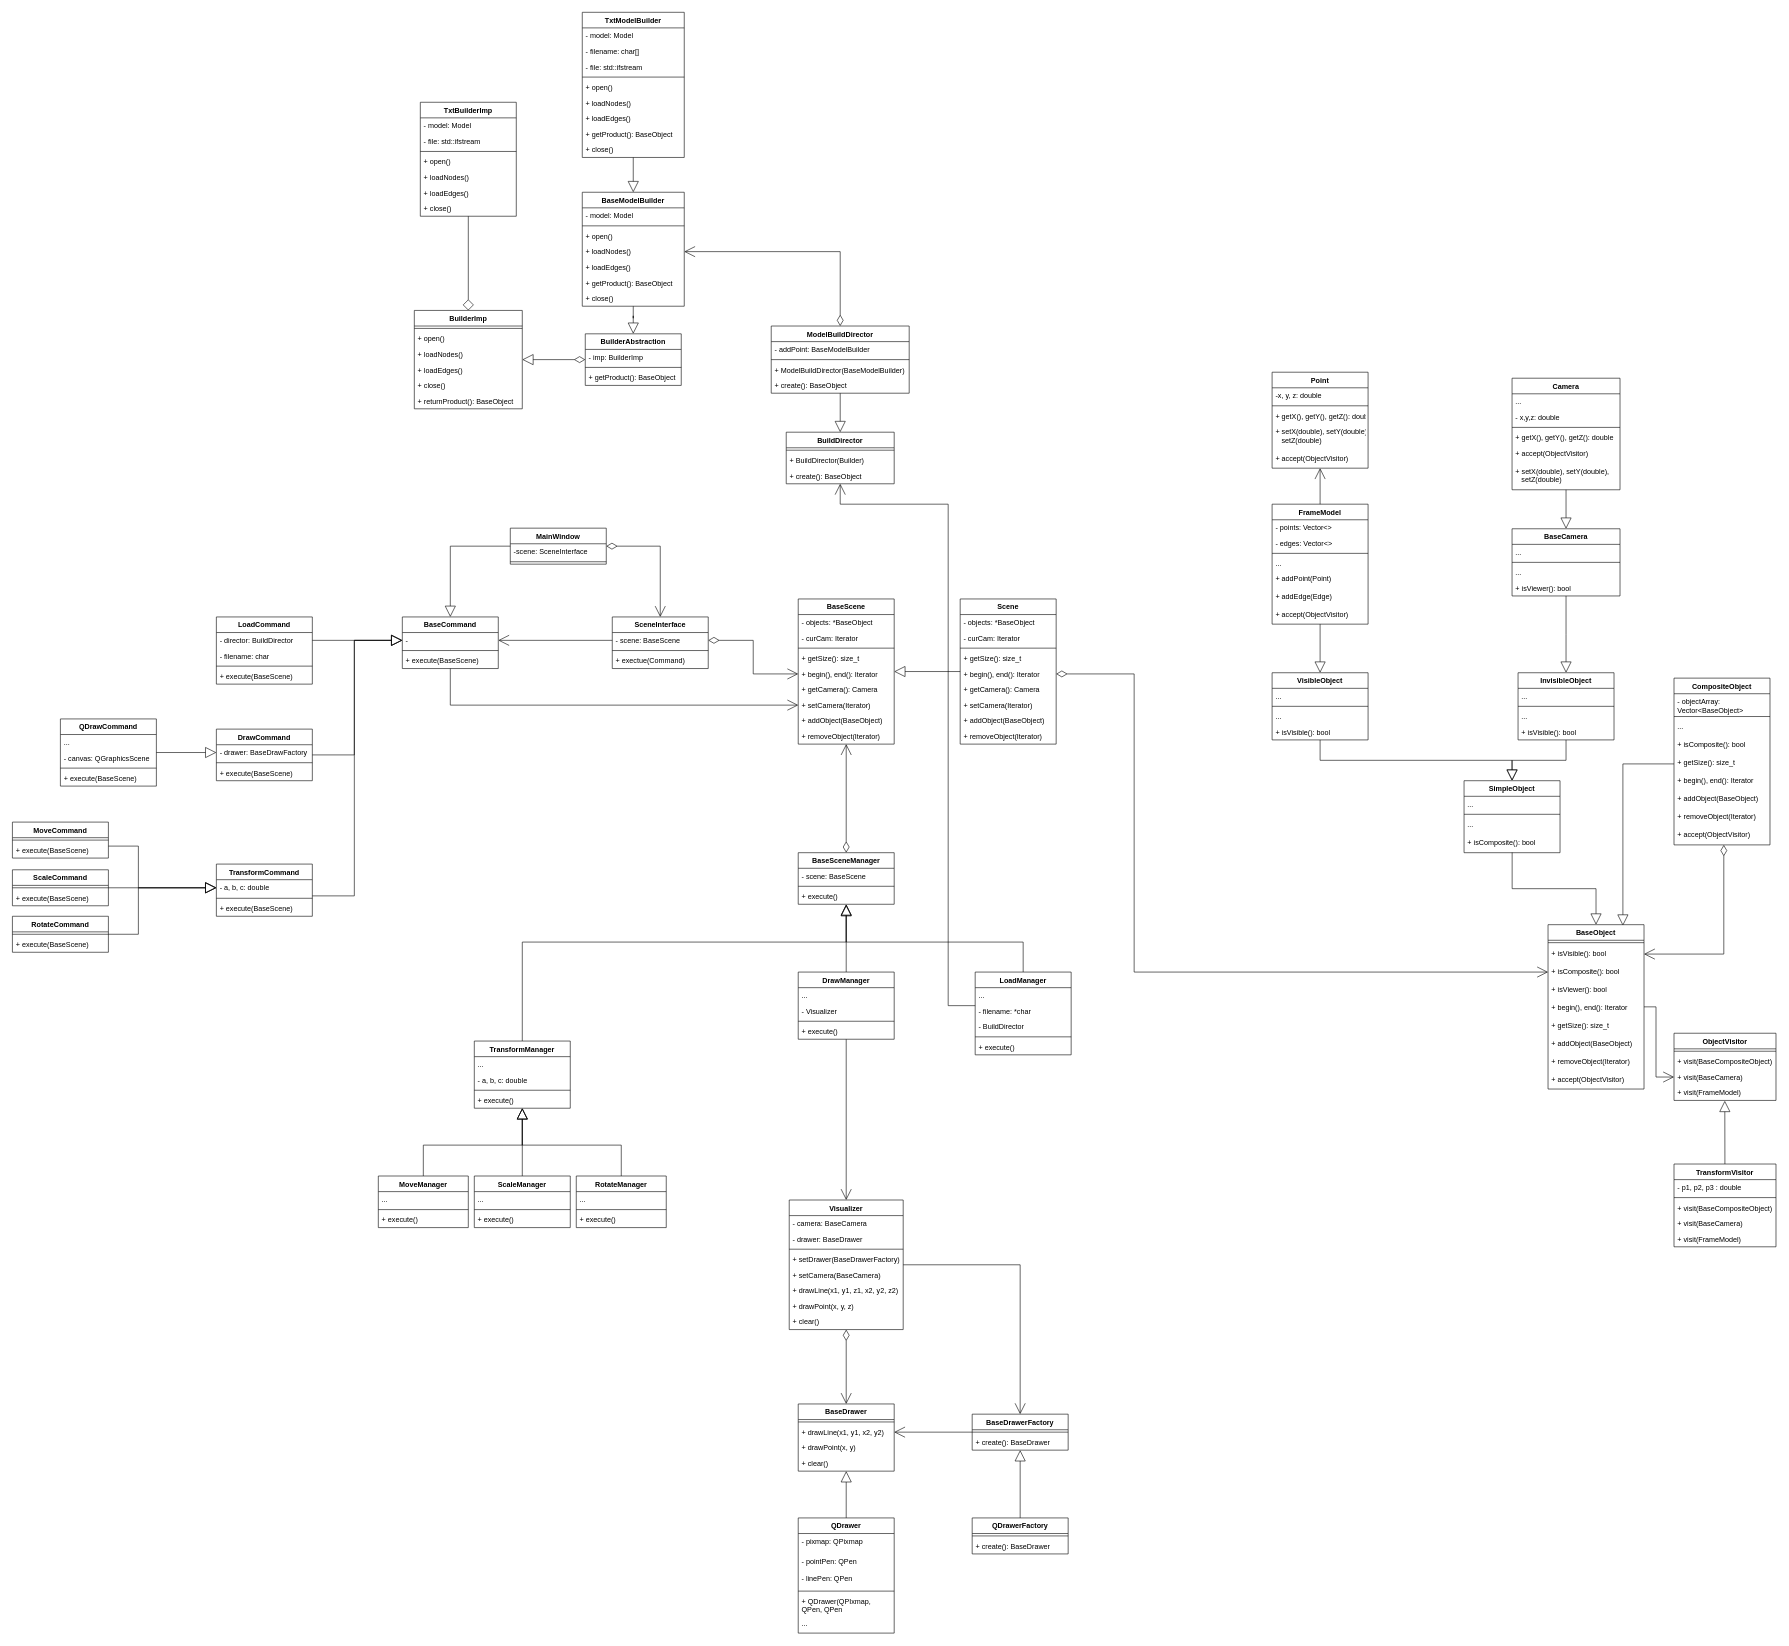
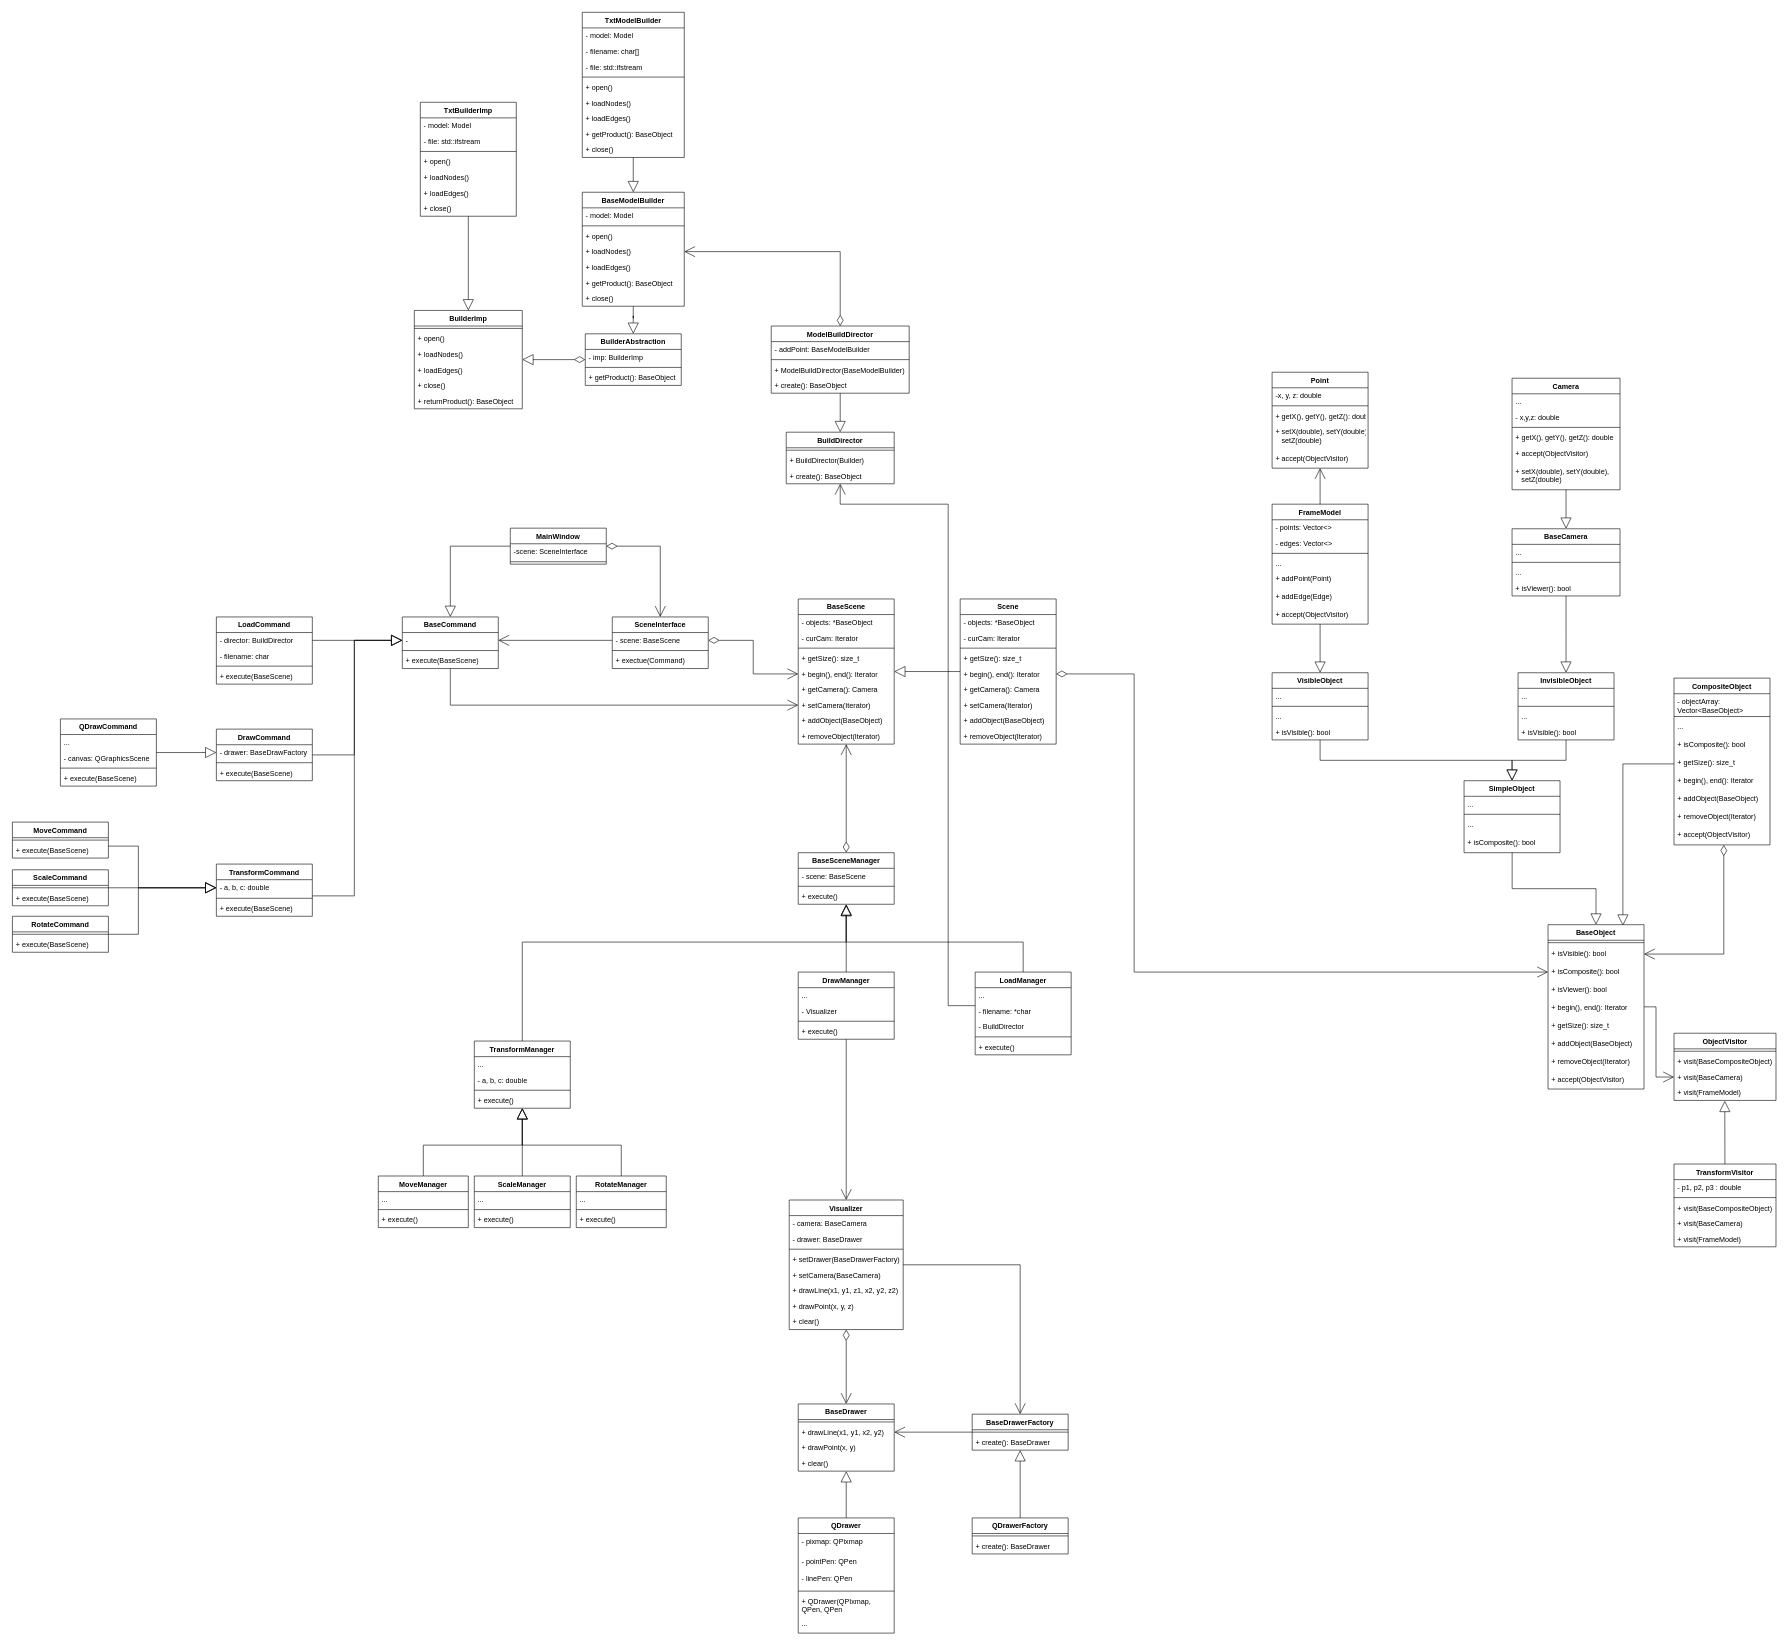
(468, 298) -> (468, 298)
